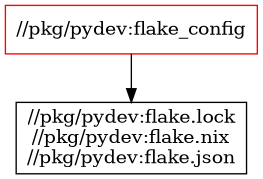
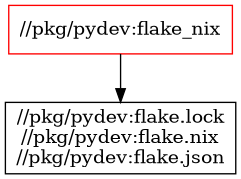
(131, 30) -> (121, 30)
